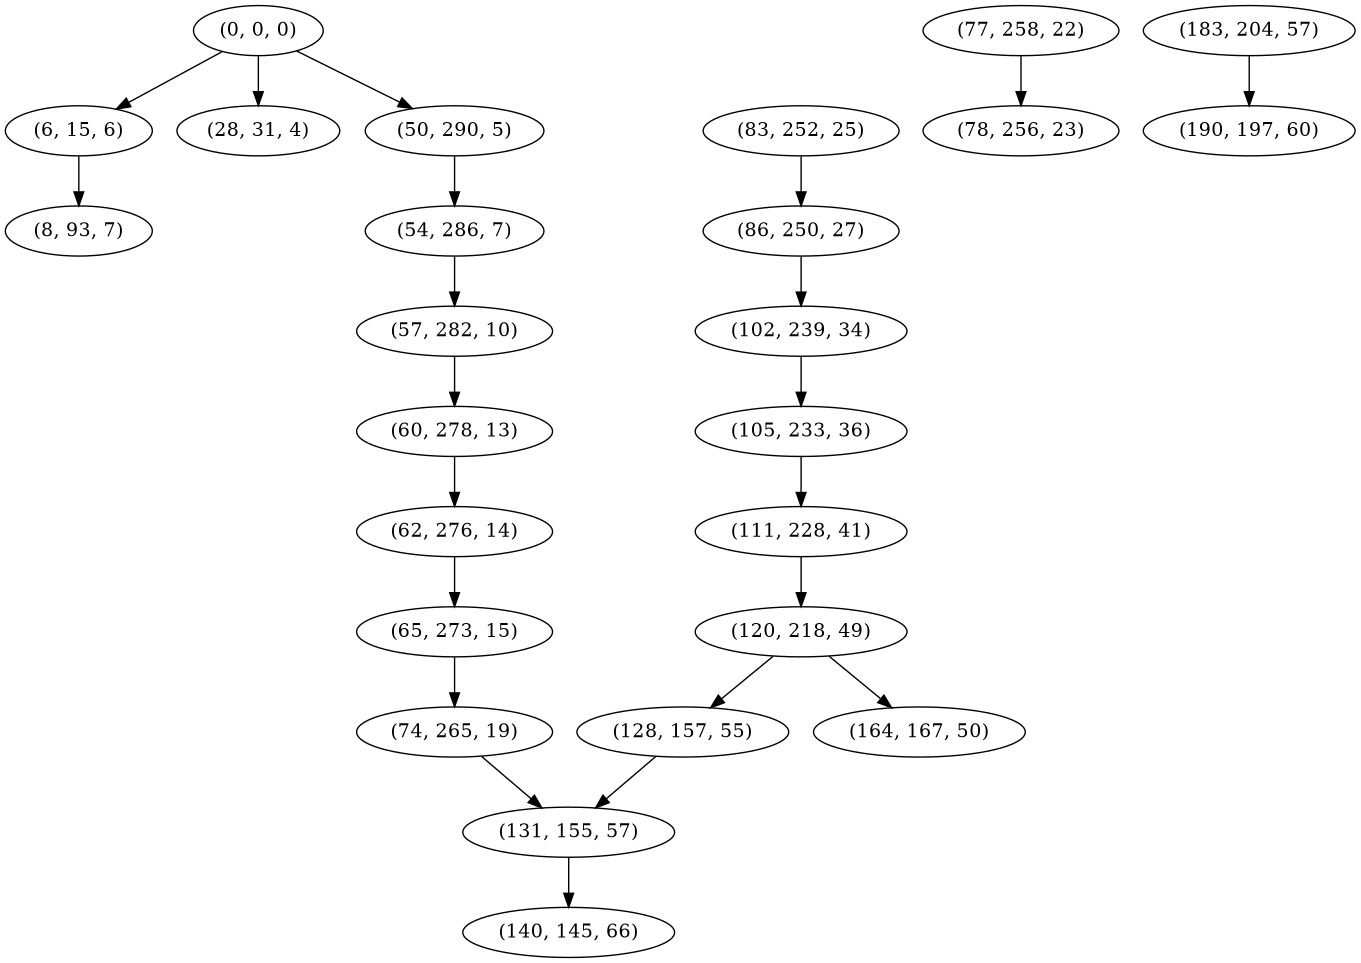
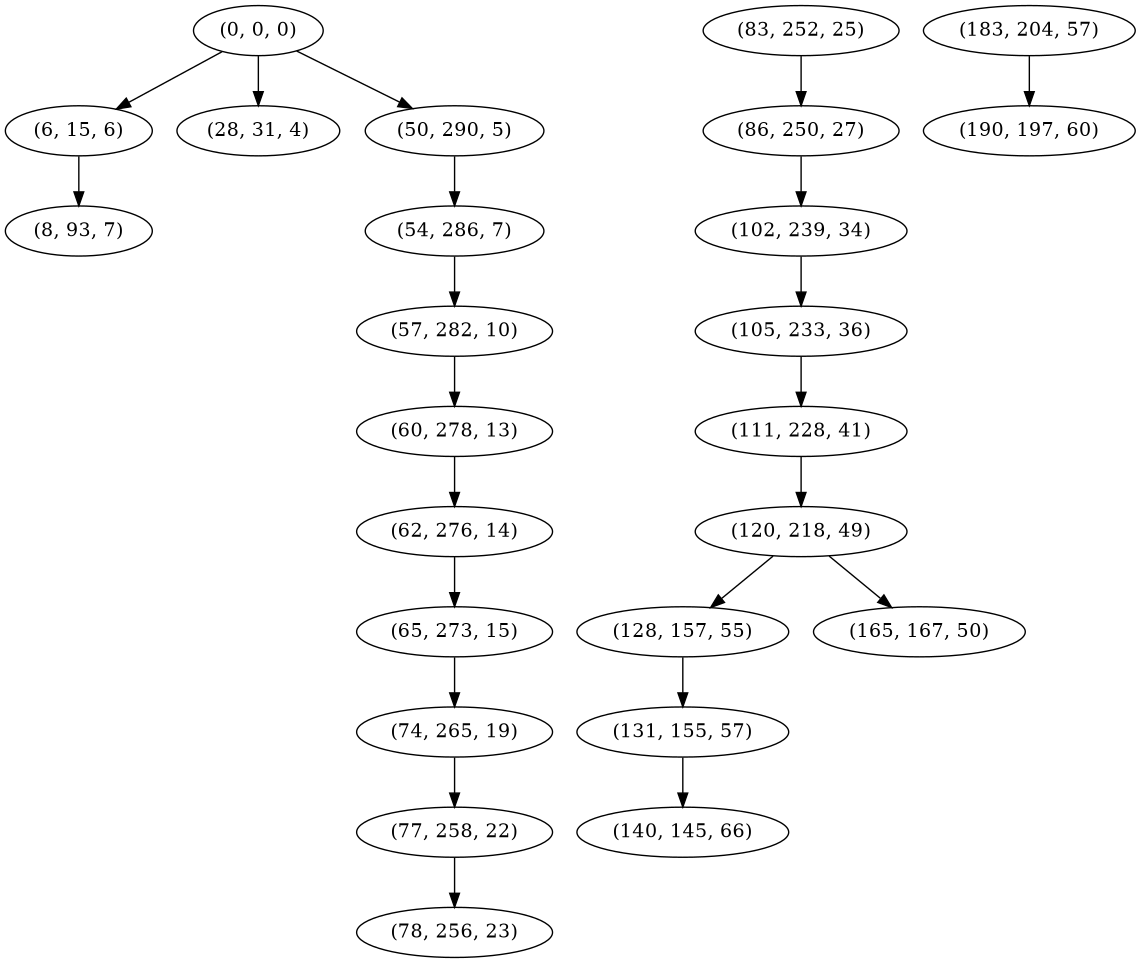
(919, 732) -> (919, 632)
(506, 778) -> (455, 775)
